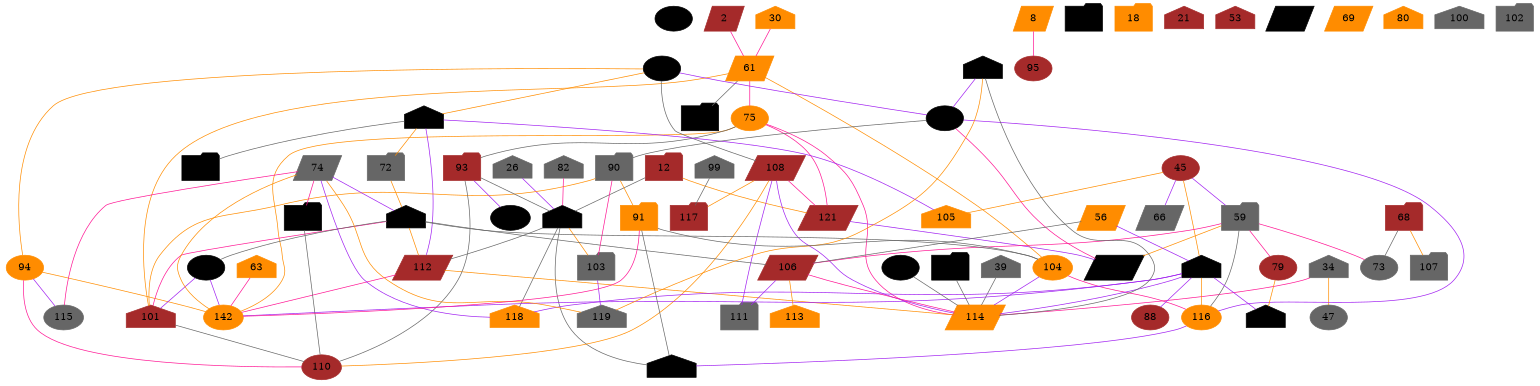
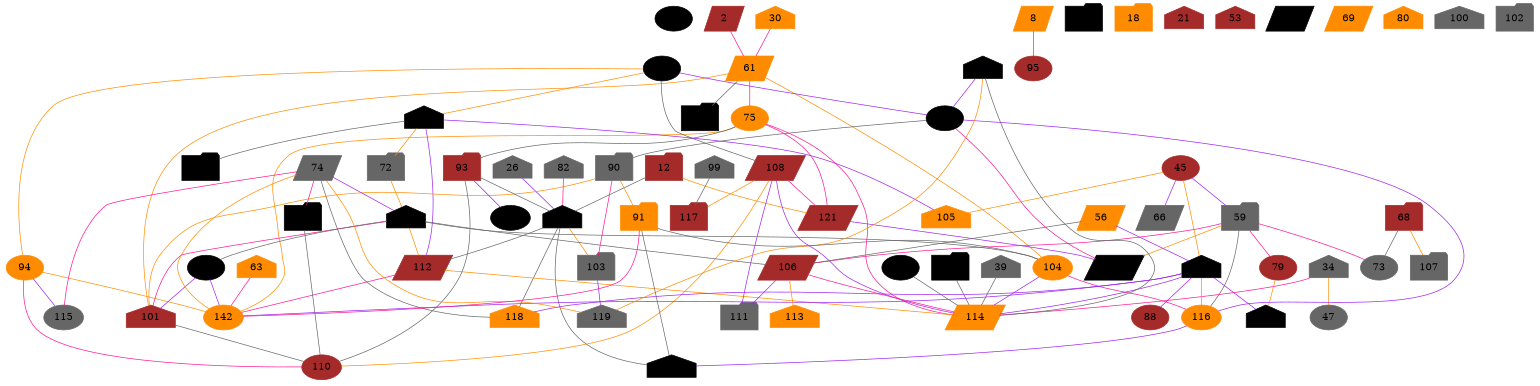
(374, 287) -> (374, 287)
